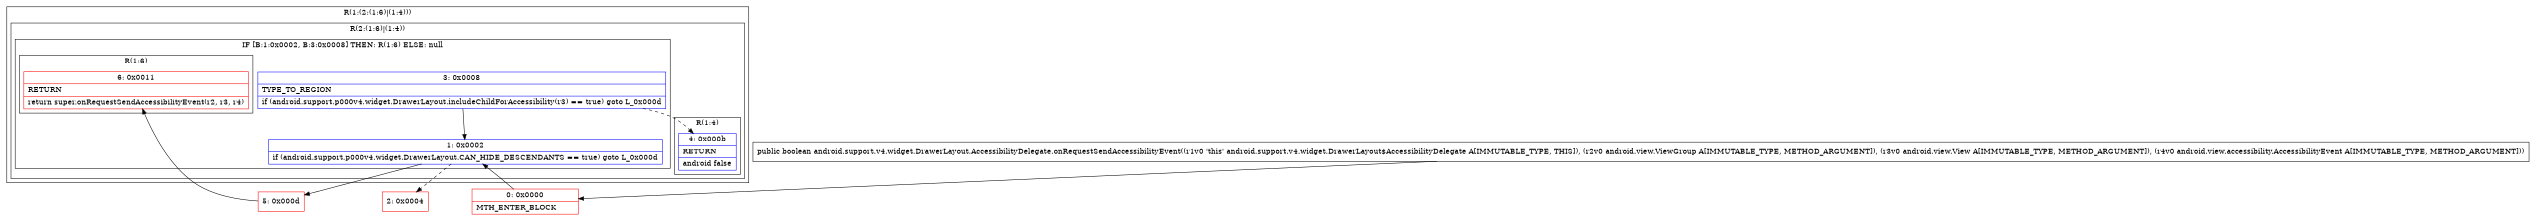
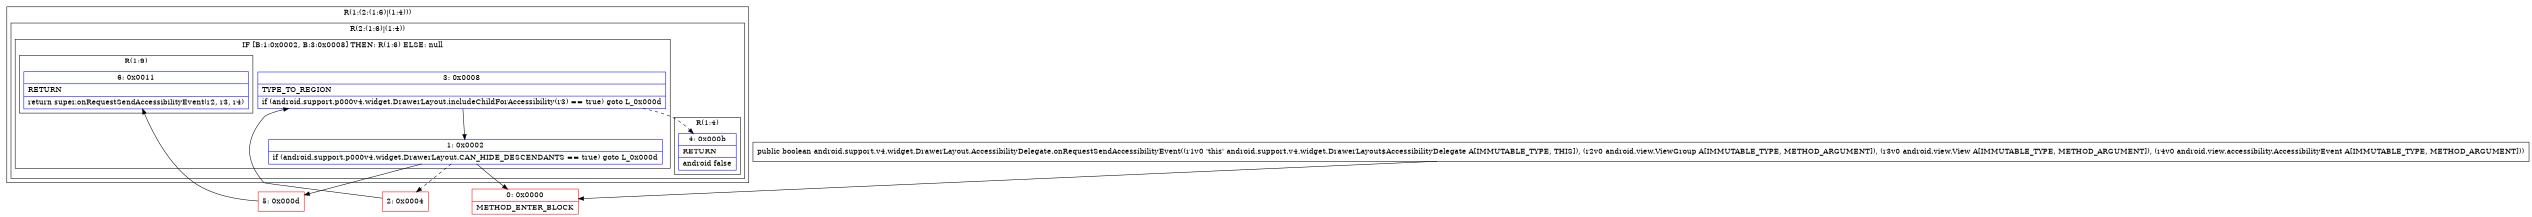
(136, 62) -> (136, 62)
(136, 90) -> (136, 90)
(497, 175) -> (490, 175)
none -> (287, 186)
(517, 208) -> (525, 208)
